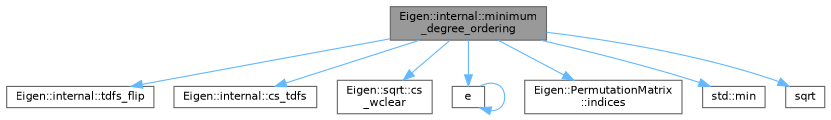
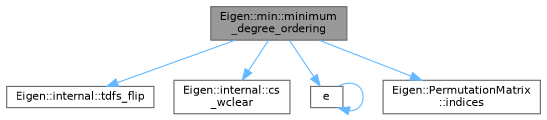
(468, 23) -> (279, 23)
(245, 97) -> none
(385, 97) -> (232, 97)
(734, 97) -> none
(805, 97) -> none
